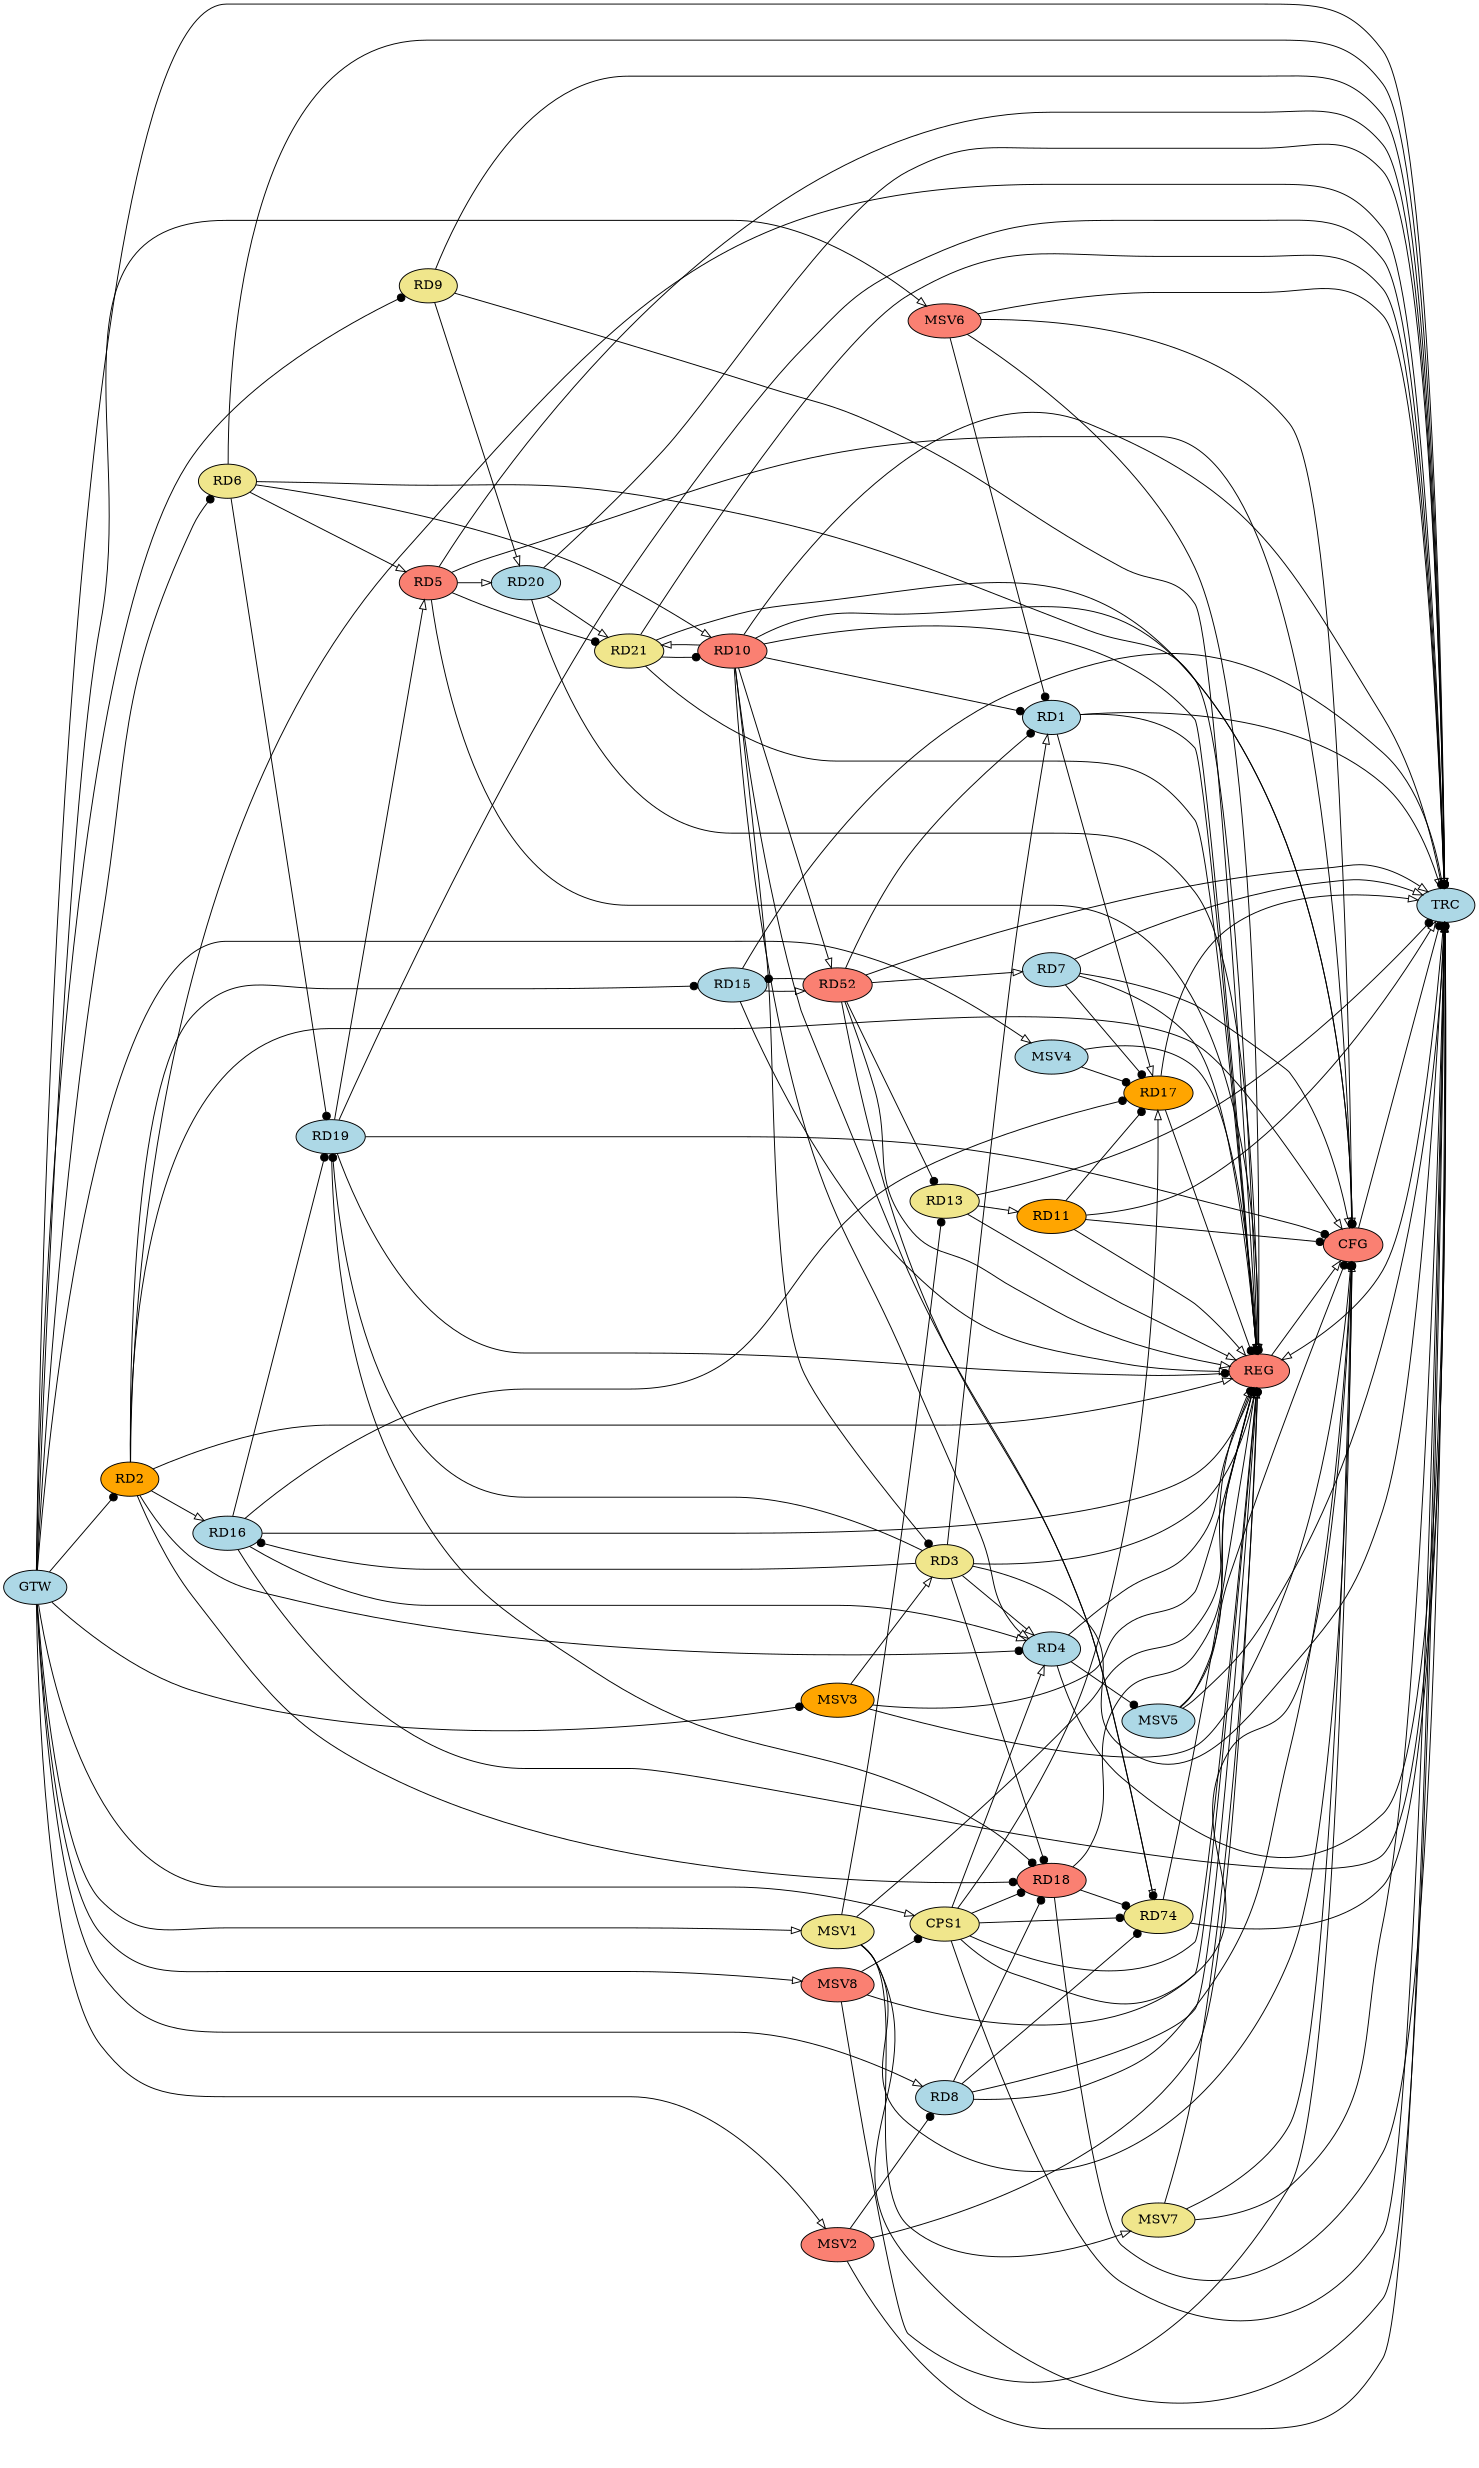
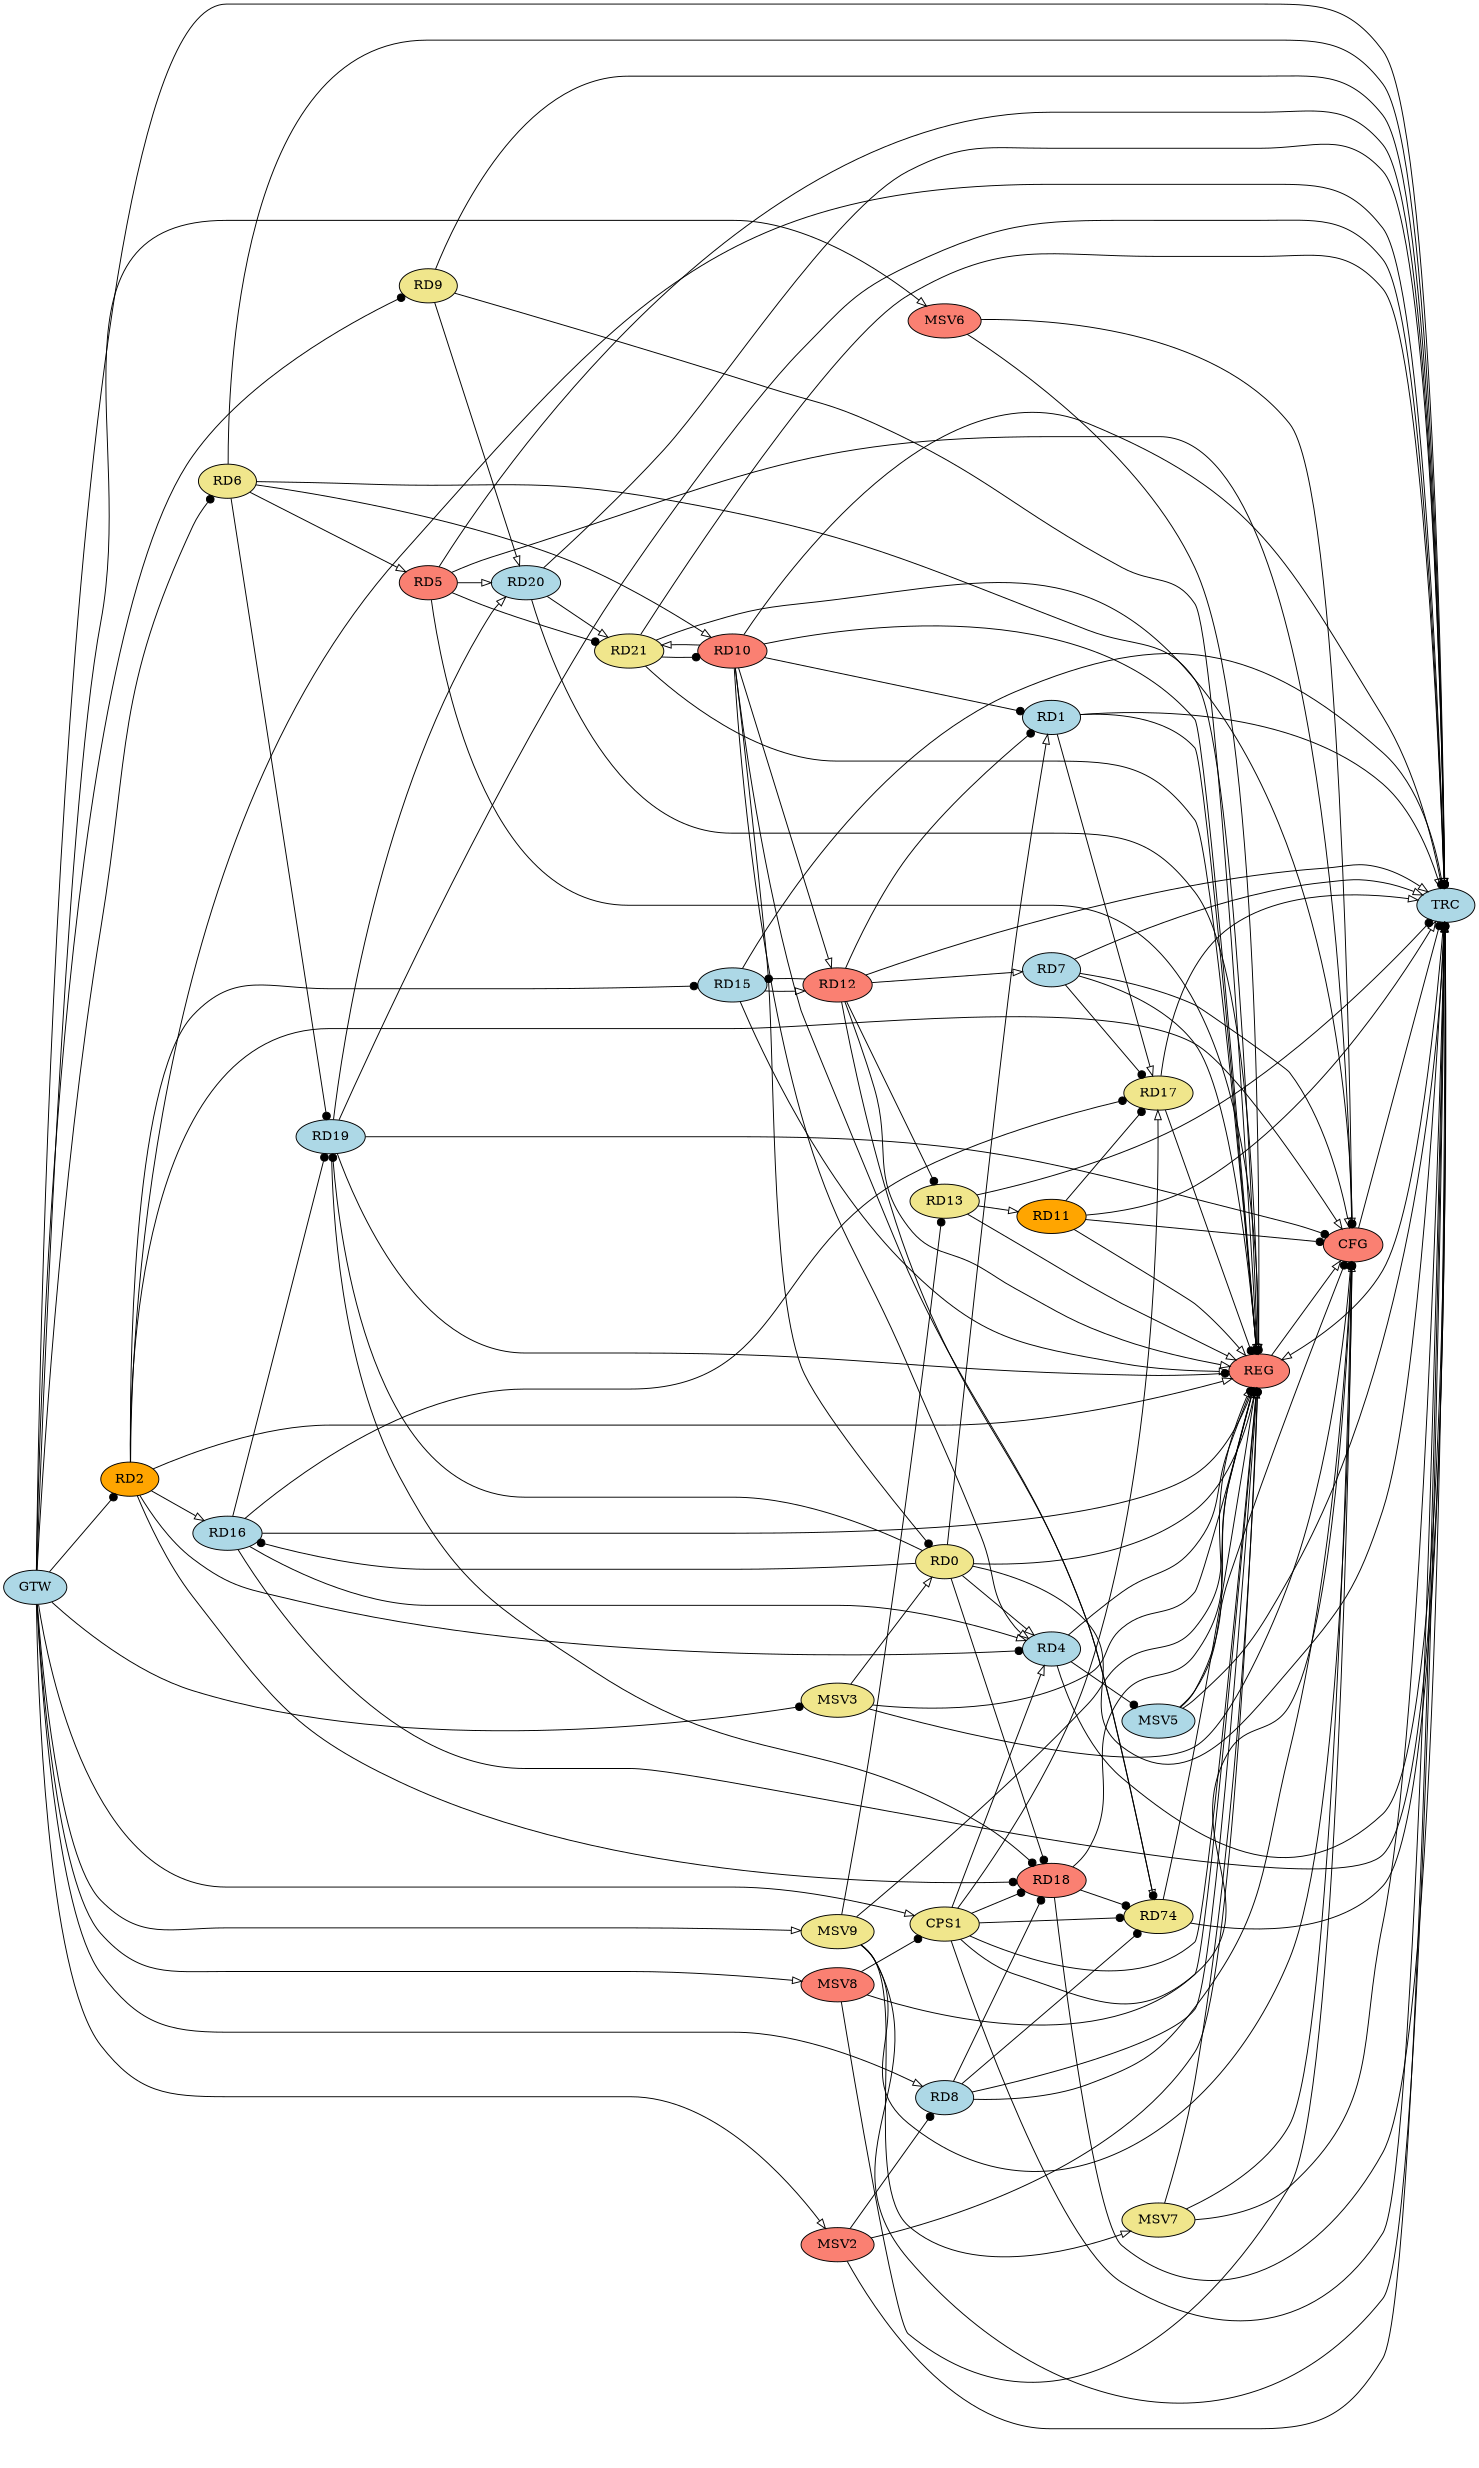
(1394, 342) -> none
(997, 515) -> none
(1113, 618) -> none
(379, 864) -> (389, 852)
(838, 985) -> (838, 985)
(1052, 1057) -> none
(1158, 1093) -> (1158, 1093)
(945, 1562) -> (945, 1562)
(838, 1700) -> (838, 1700)
(838, 1932) -> (838, 1932)
